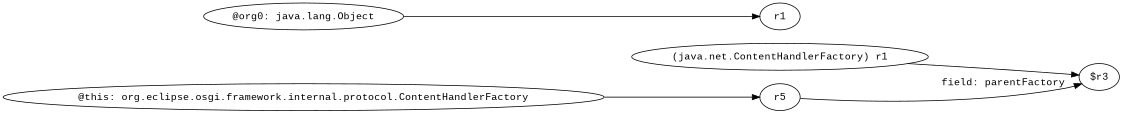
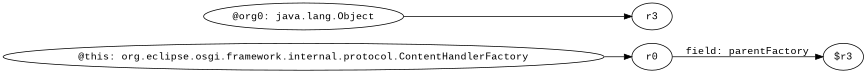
(780, 16) -> (652, 16)
(780, 57) -> none
(780, 97) -> (652, 57)
